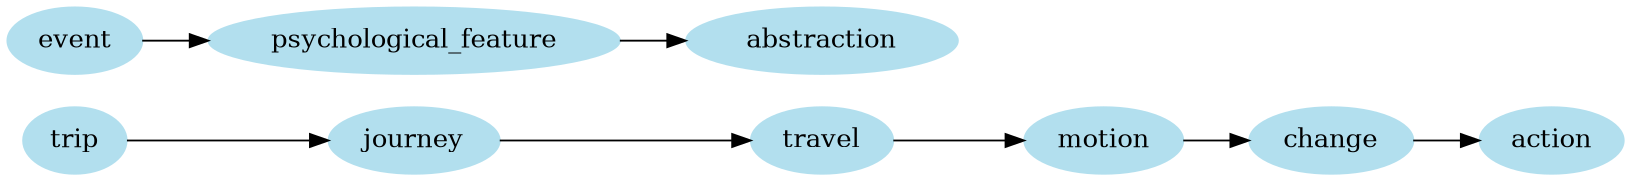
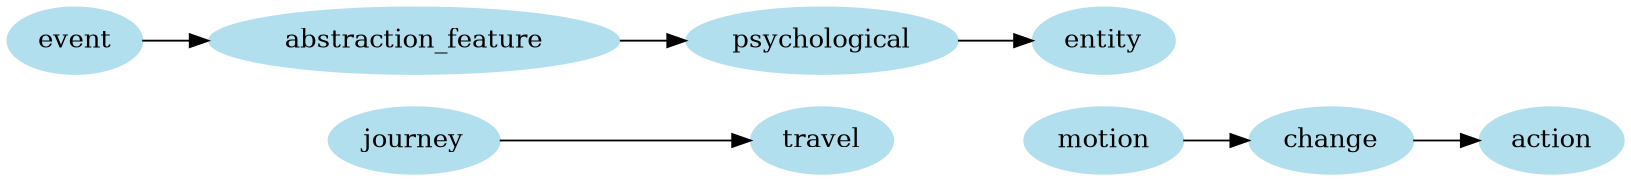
(414, 41) -> (414, 41)
(822, 41) -> (822, 41)
none -> (1104, 41)
(75, 140) -> none
(949, 140) -> none
